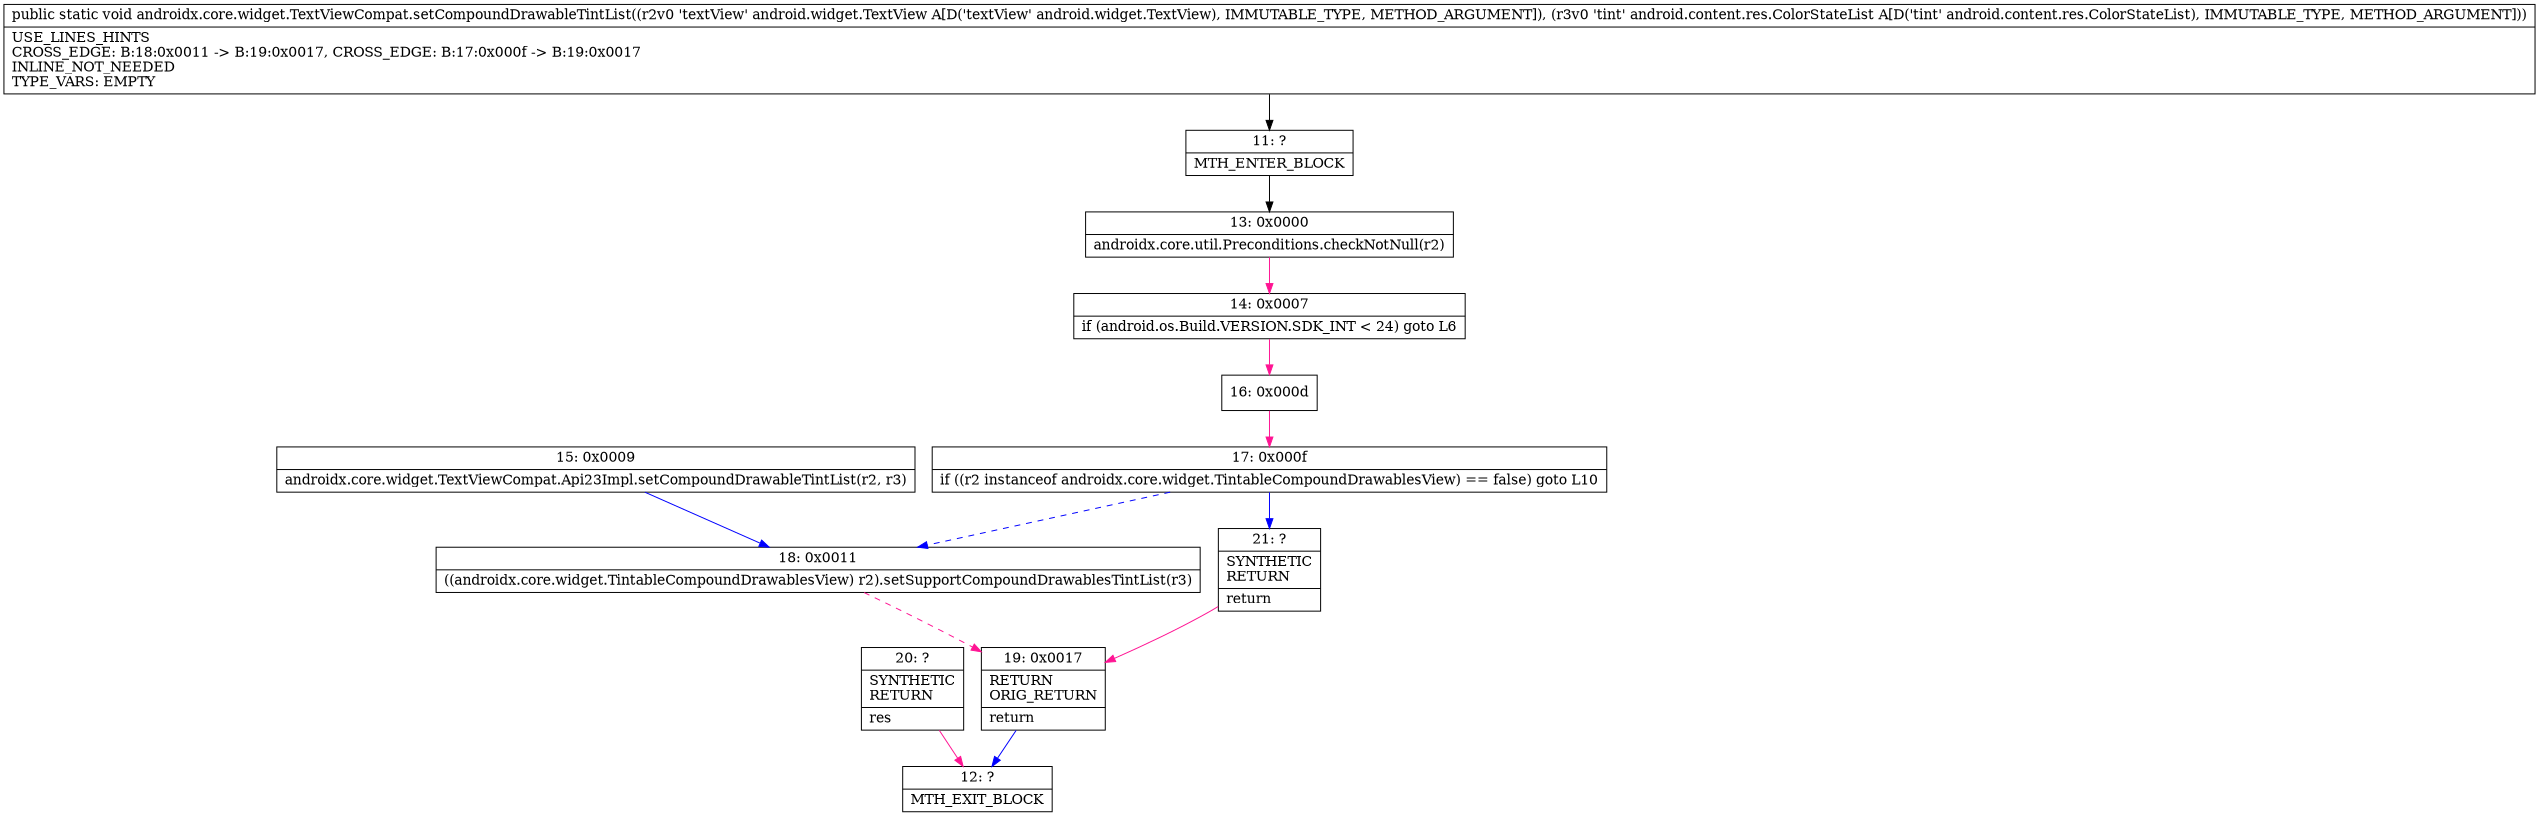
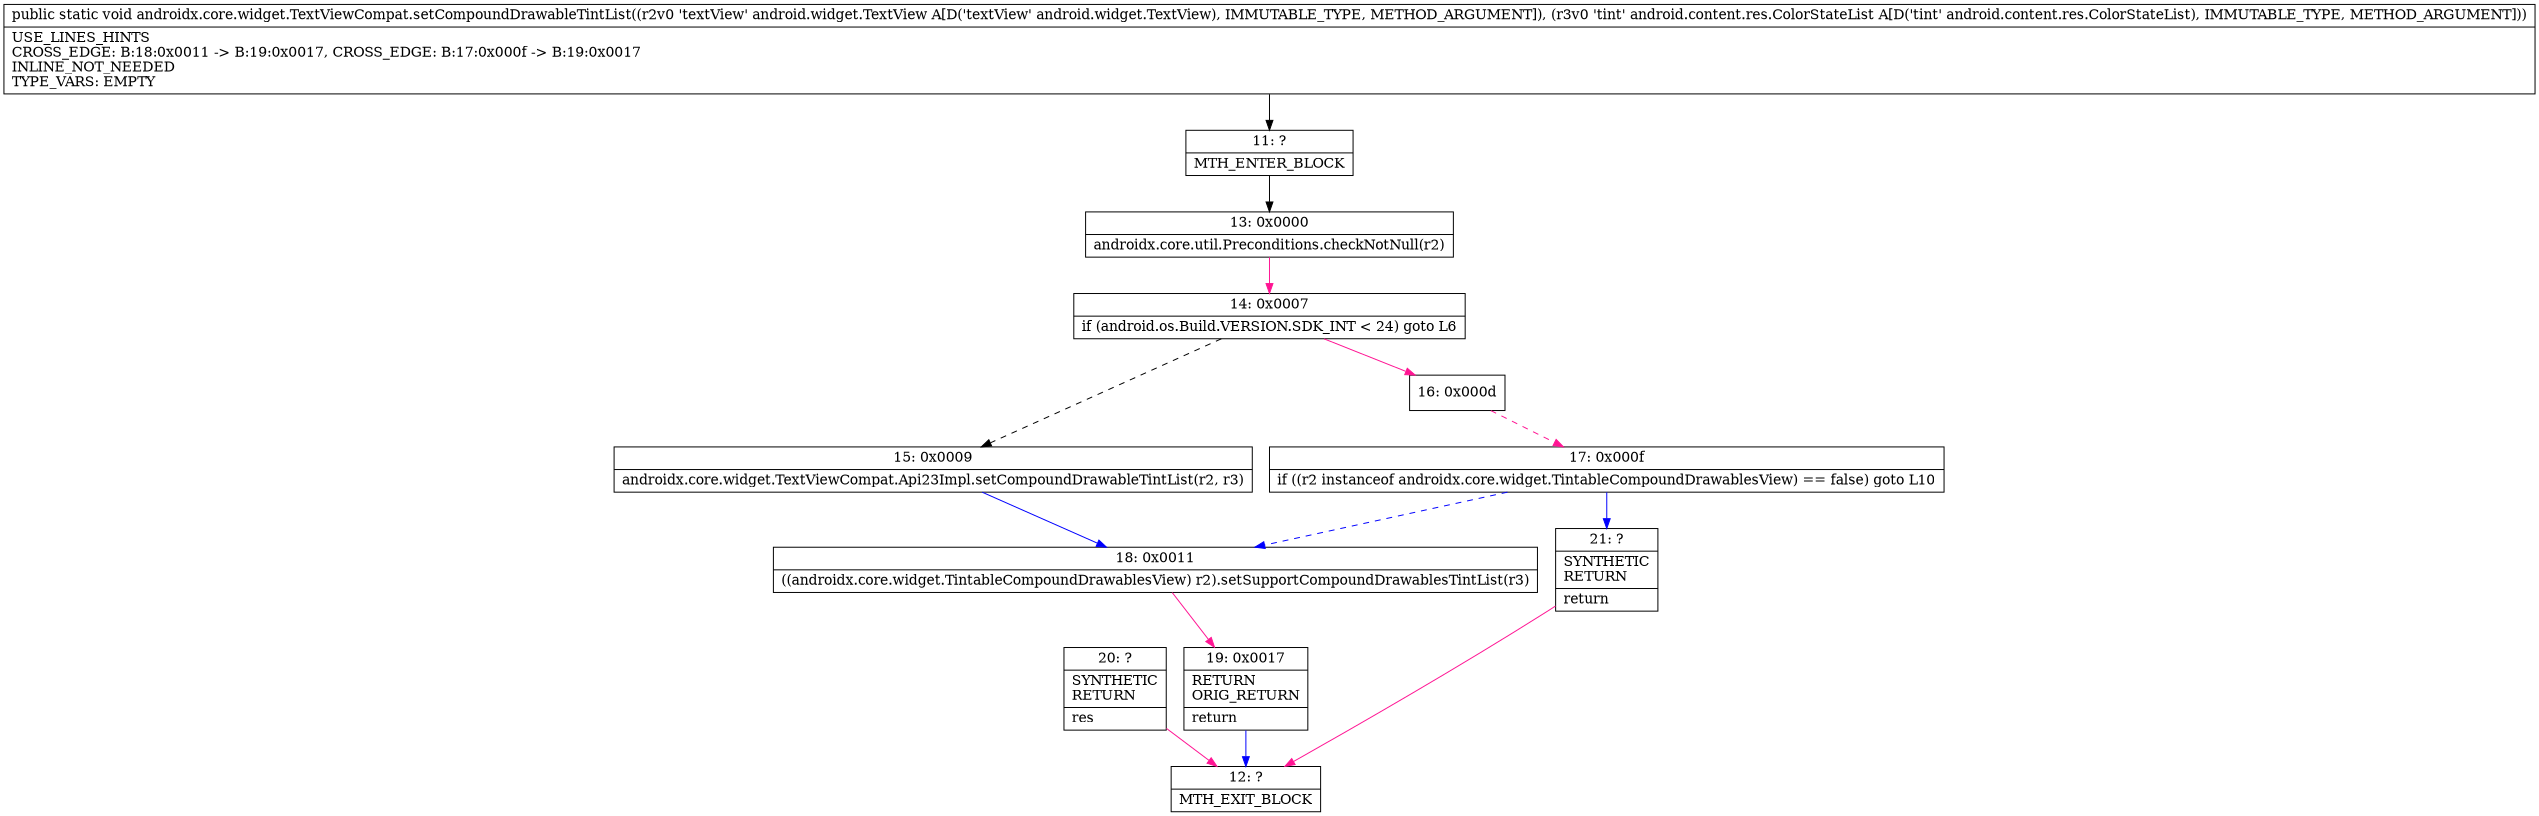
none -> (1106, 391)
(1269, 424) -> (1523, 427)
(919, 619) -> (1190, 616)
(1167, 634) -> (1426, 685)
